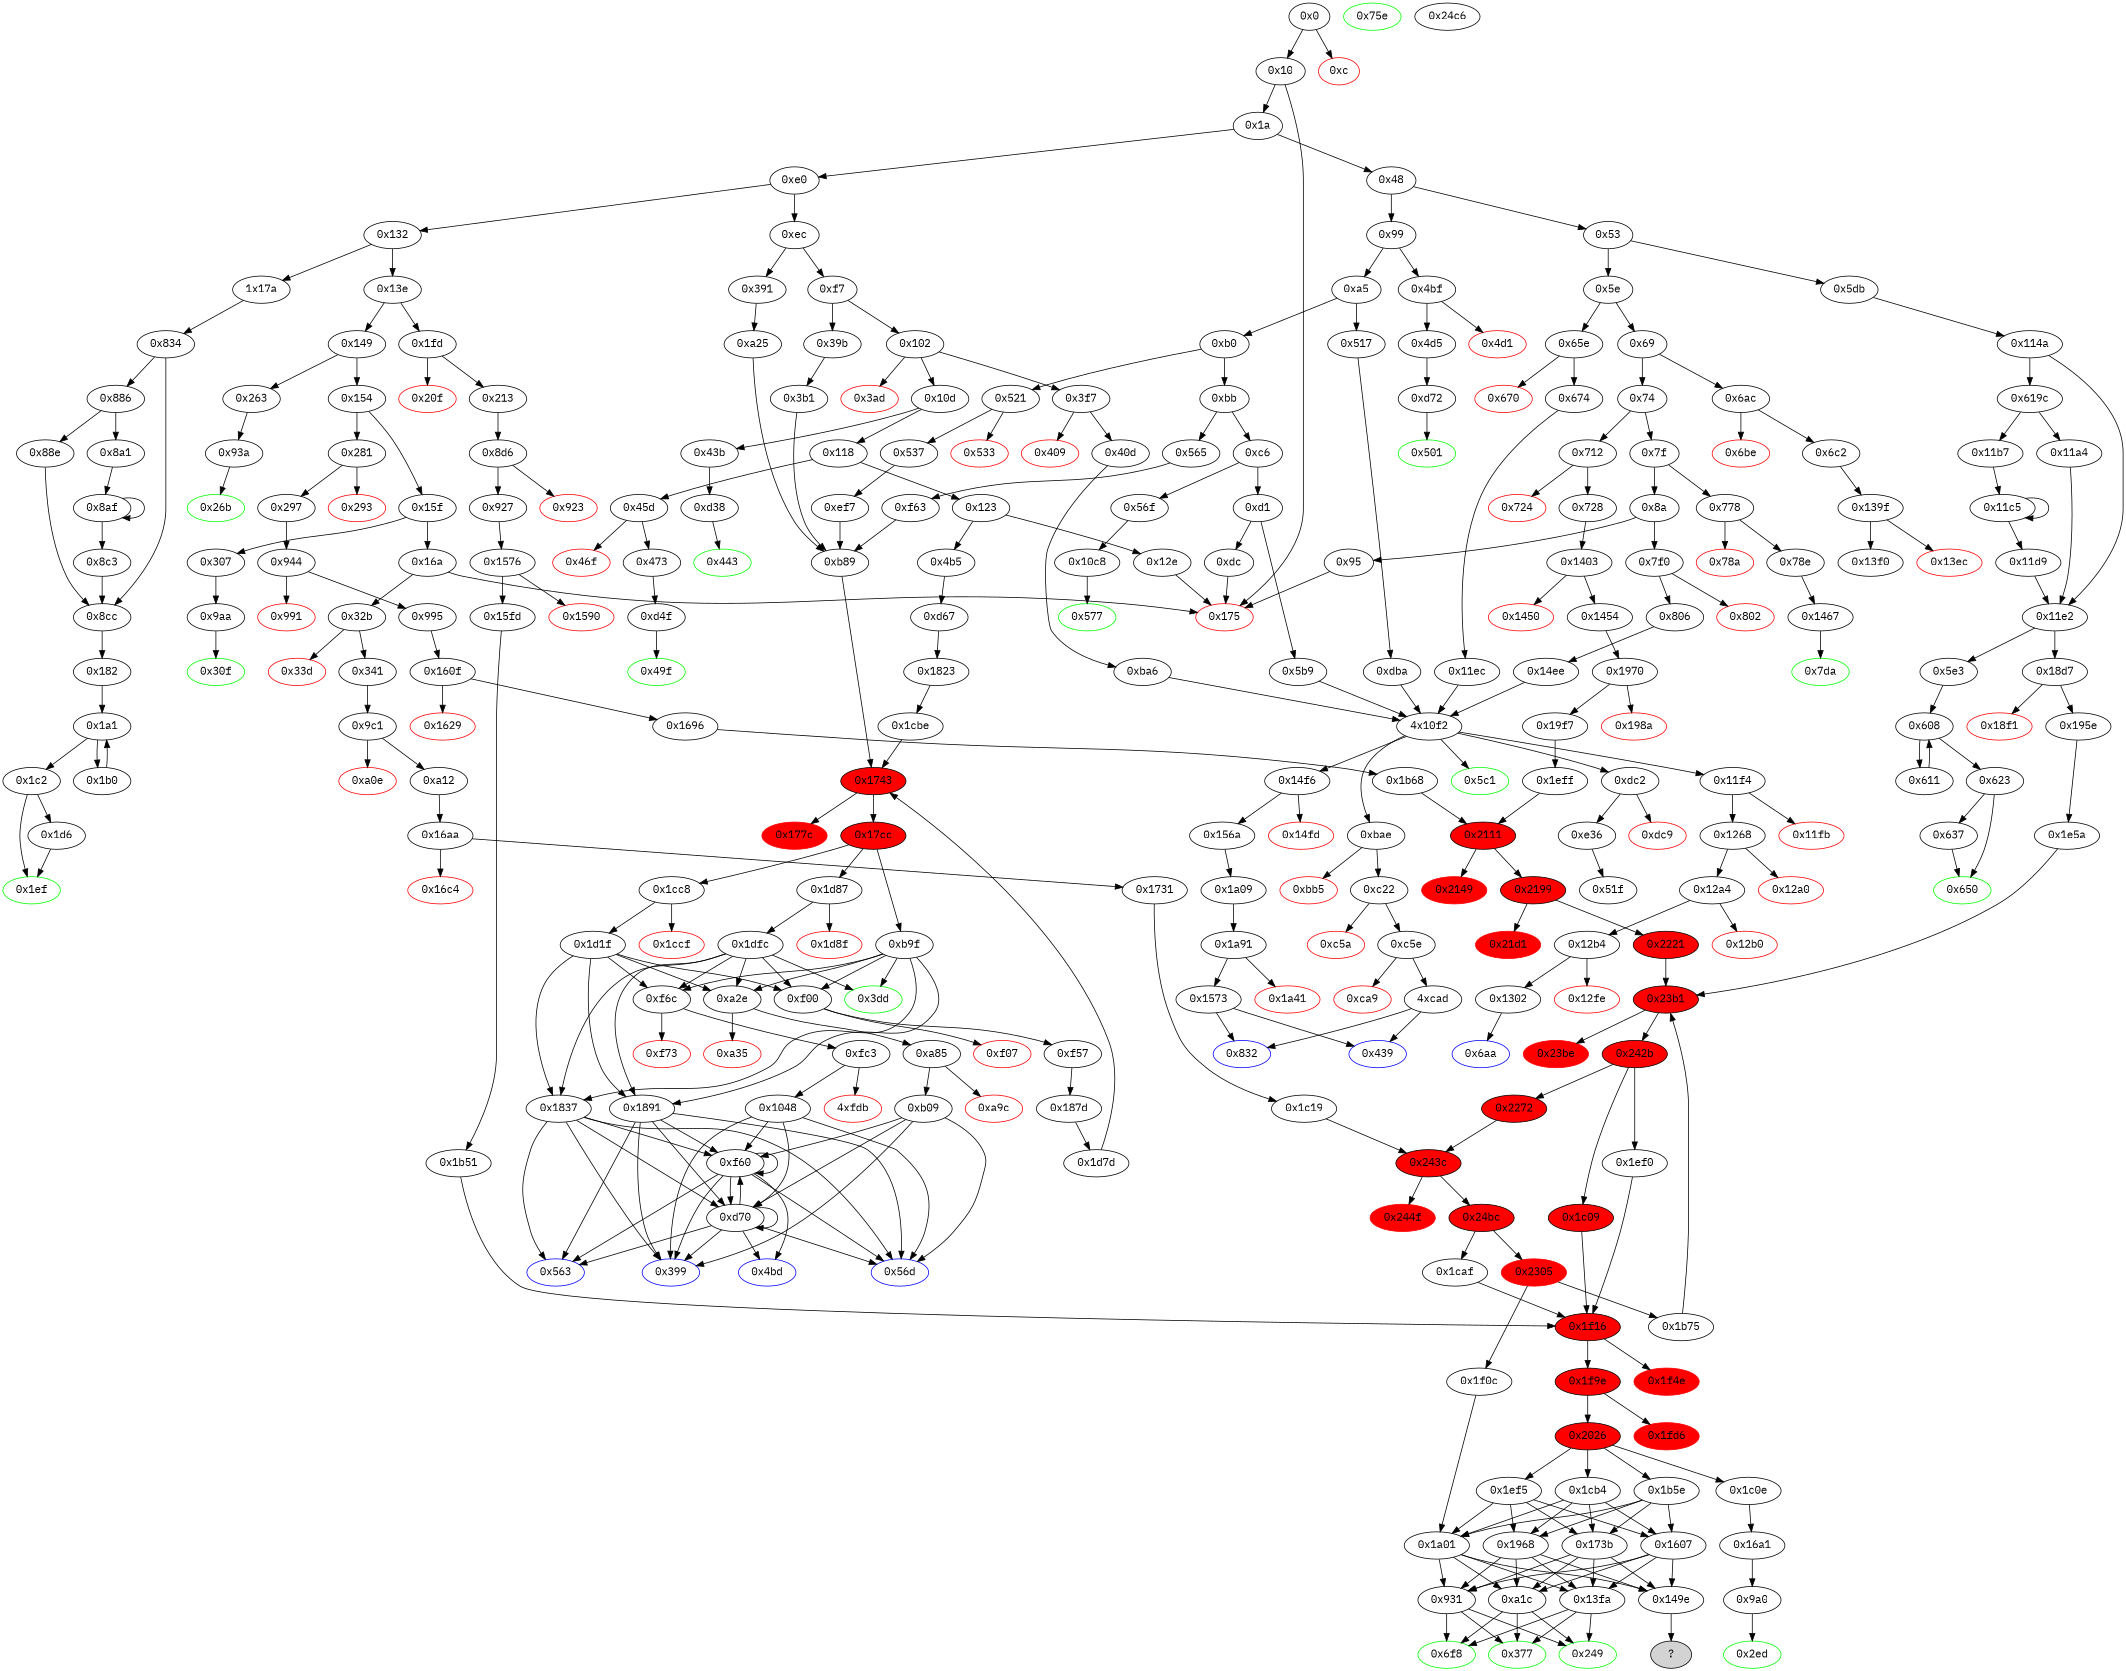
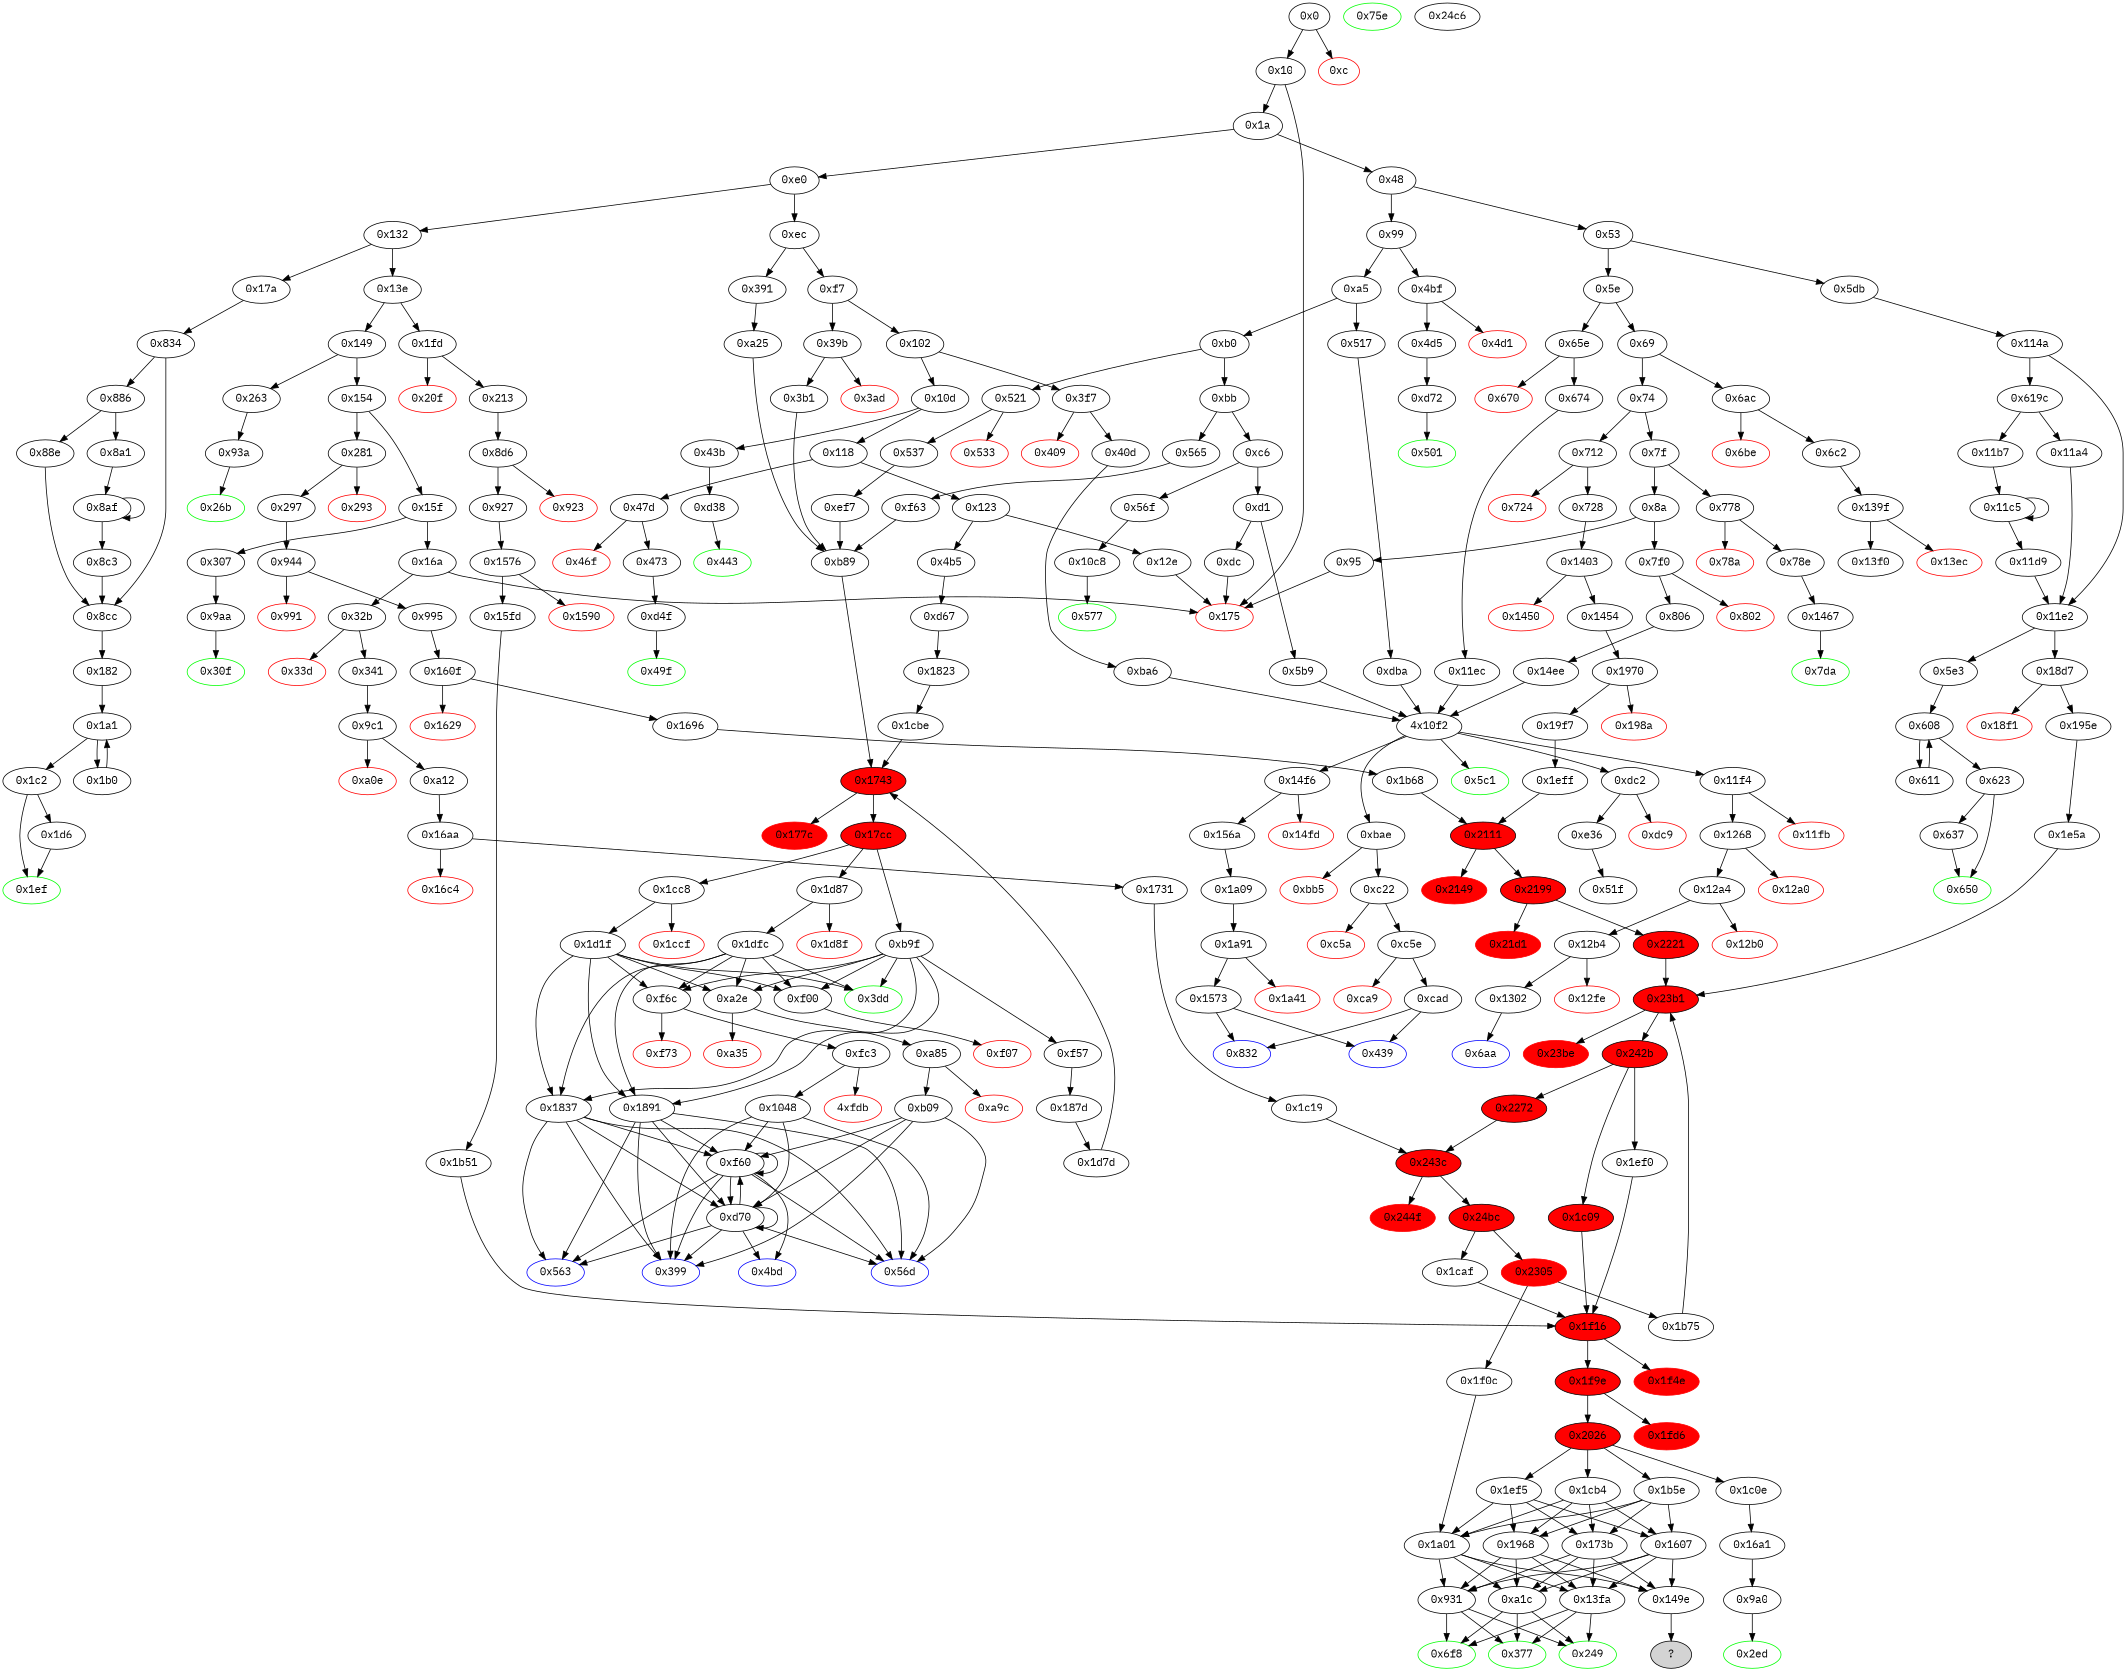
(261, 290) -> (261, 290)
(895, 369) -> (849, 368)
(639, 508) -> (639, 508)
none -> (731, 971)
(1433, 999) -> (1433, 999)
(934, 1027) -> (985, 997)
